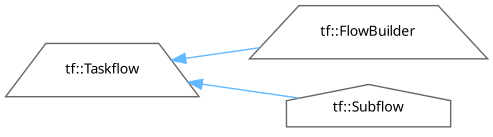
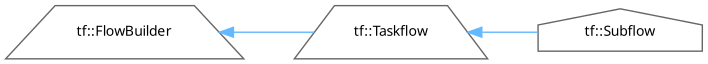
(223, 53) -> (274, 32)
